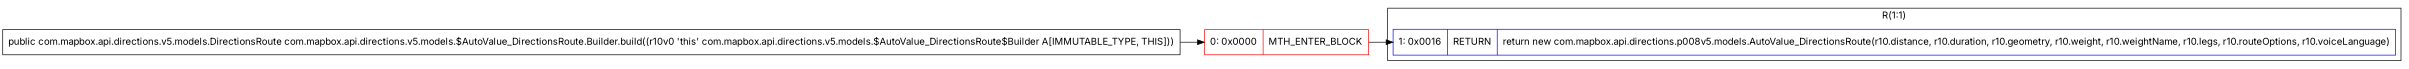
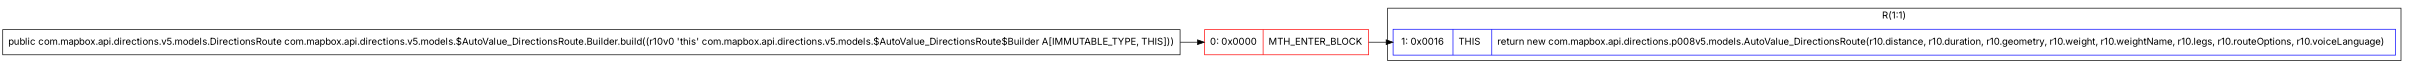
(1472, 42) -> (1470, 42)
